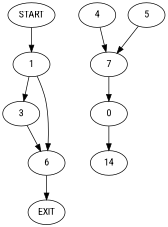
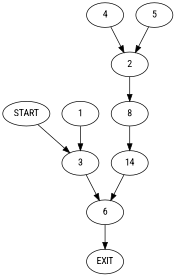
(31, 36) -> (51, 136)
(109, 64) -> (130, 64)
(47, 109) -> (119, 185)
(109, 114) -> (130, 114)
